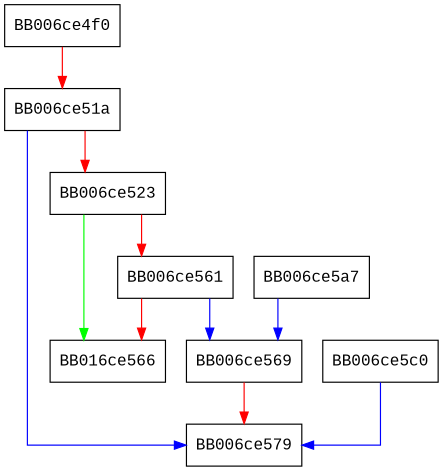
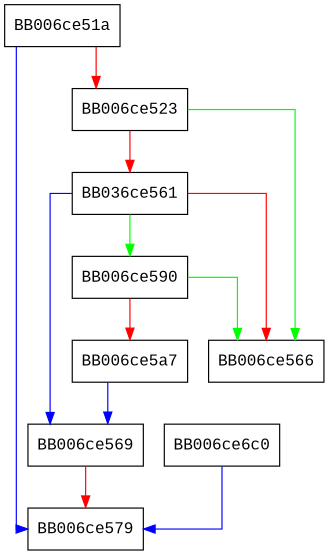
(62, 26) -> none
none -> (130, 277)
(175, 277) -> (130, 193)
(108, 361) -> (266, 361)
(380, 361) -> (222, 445)
